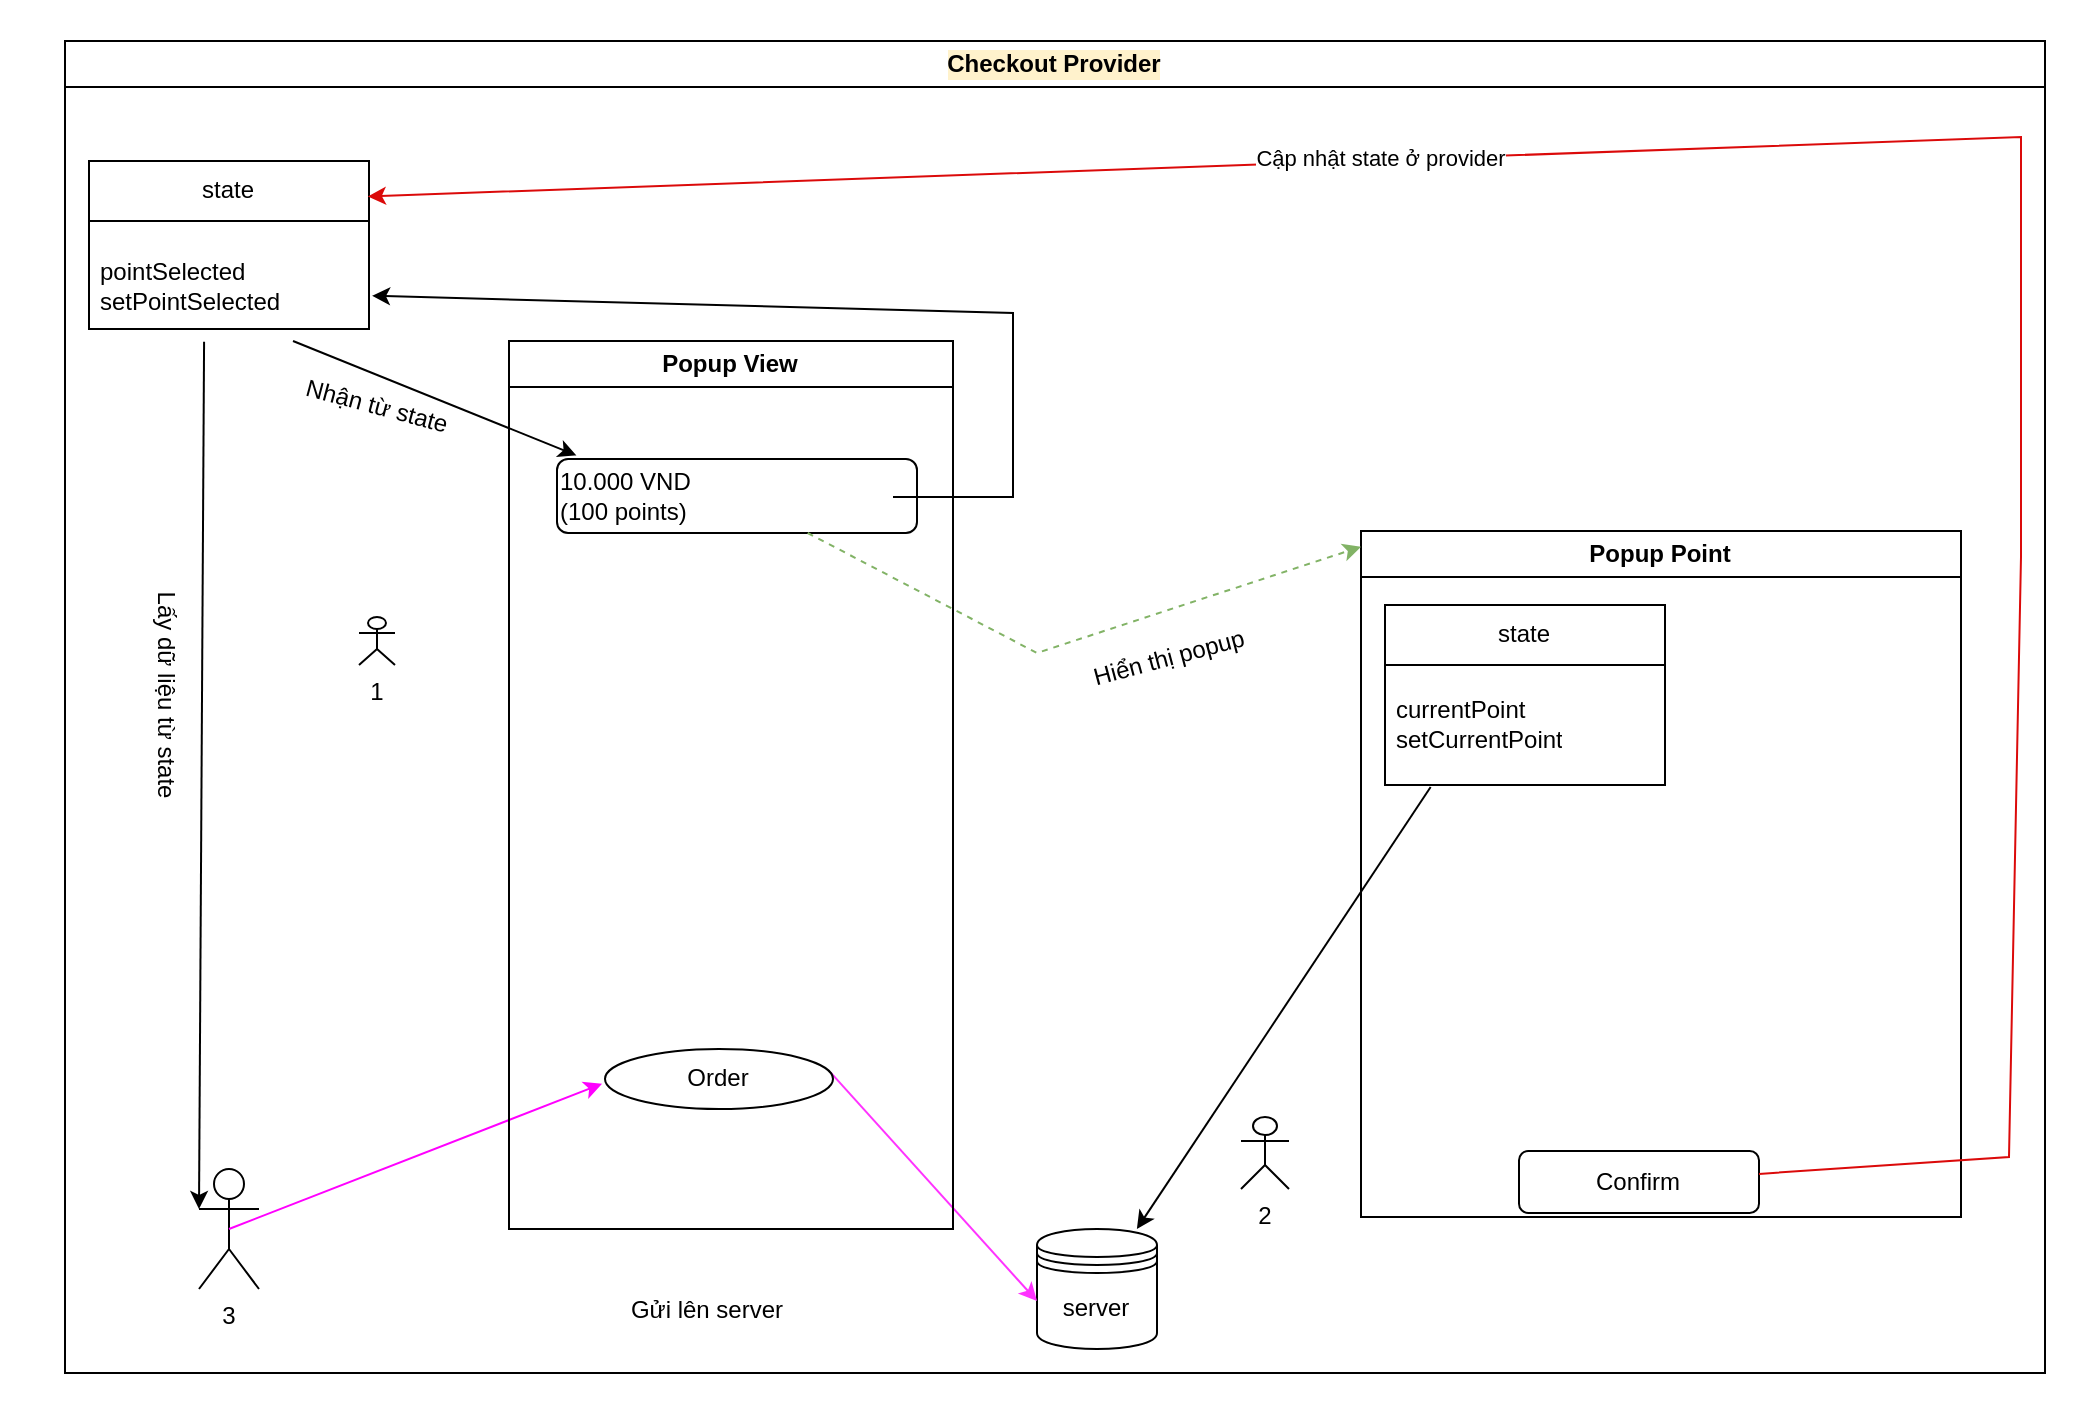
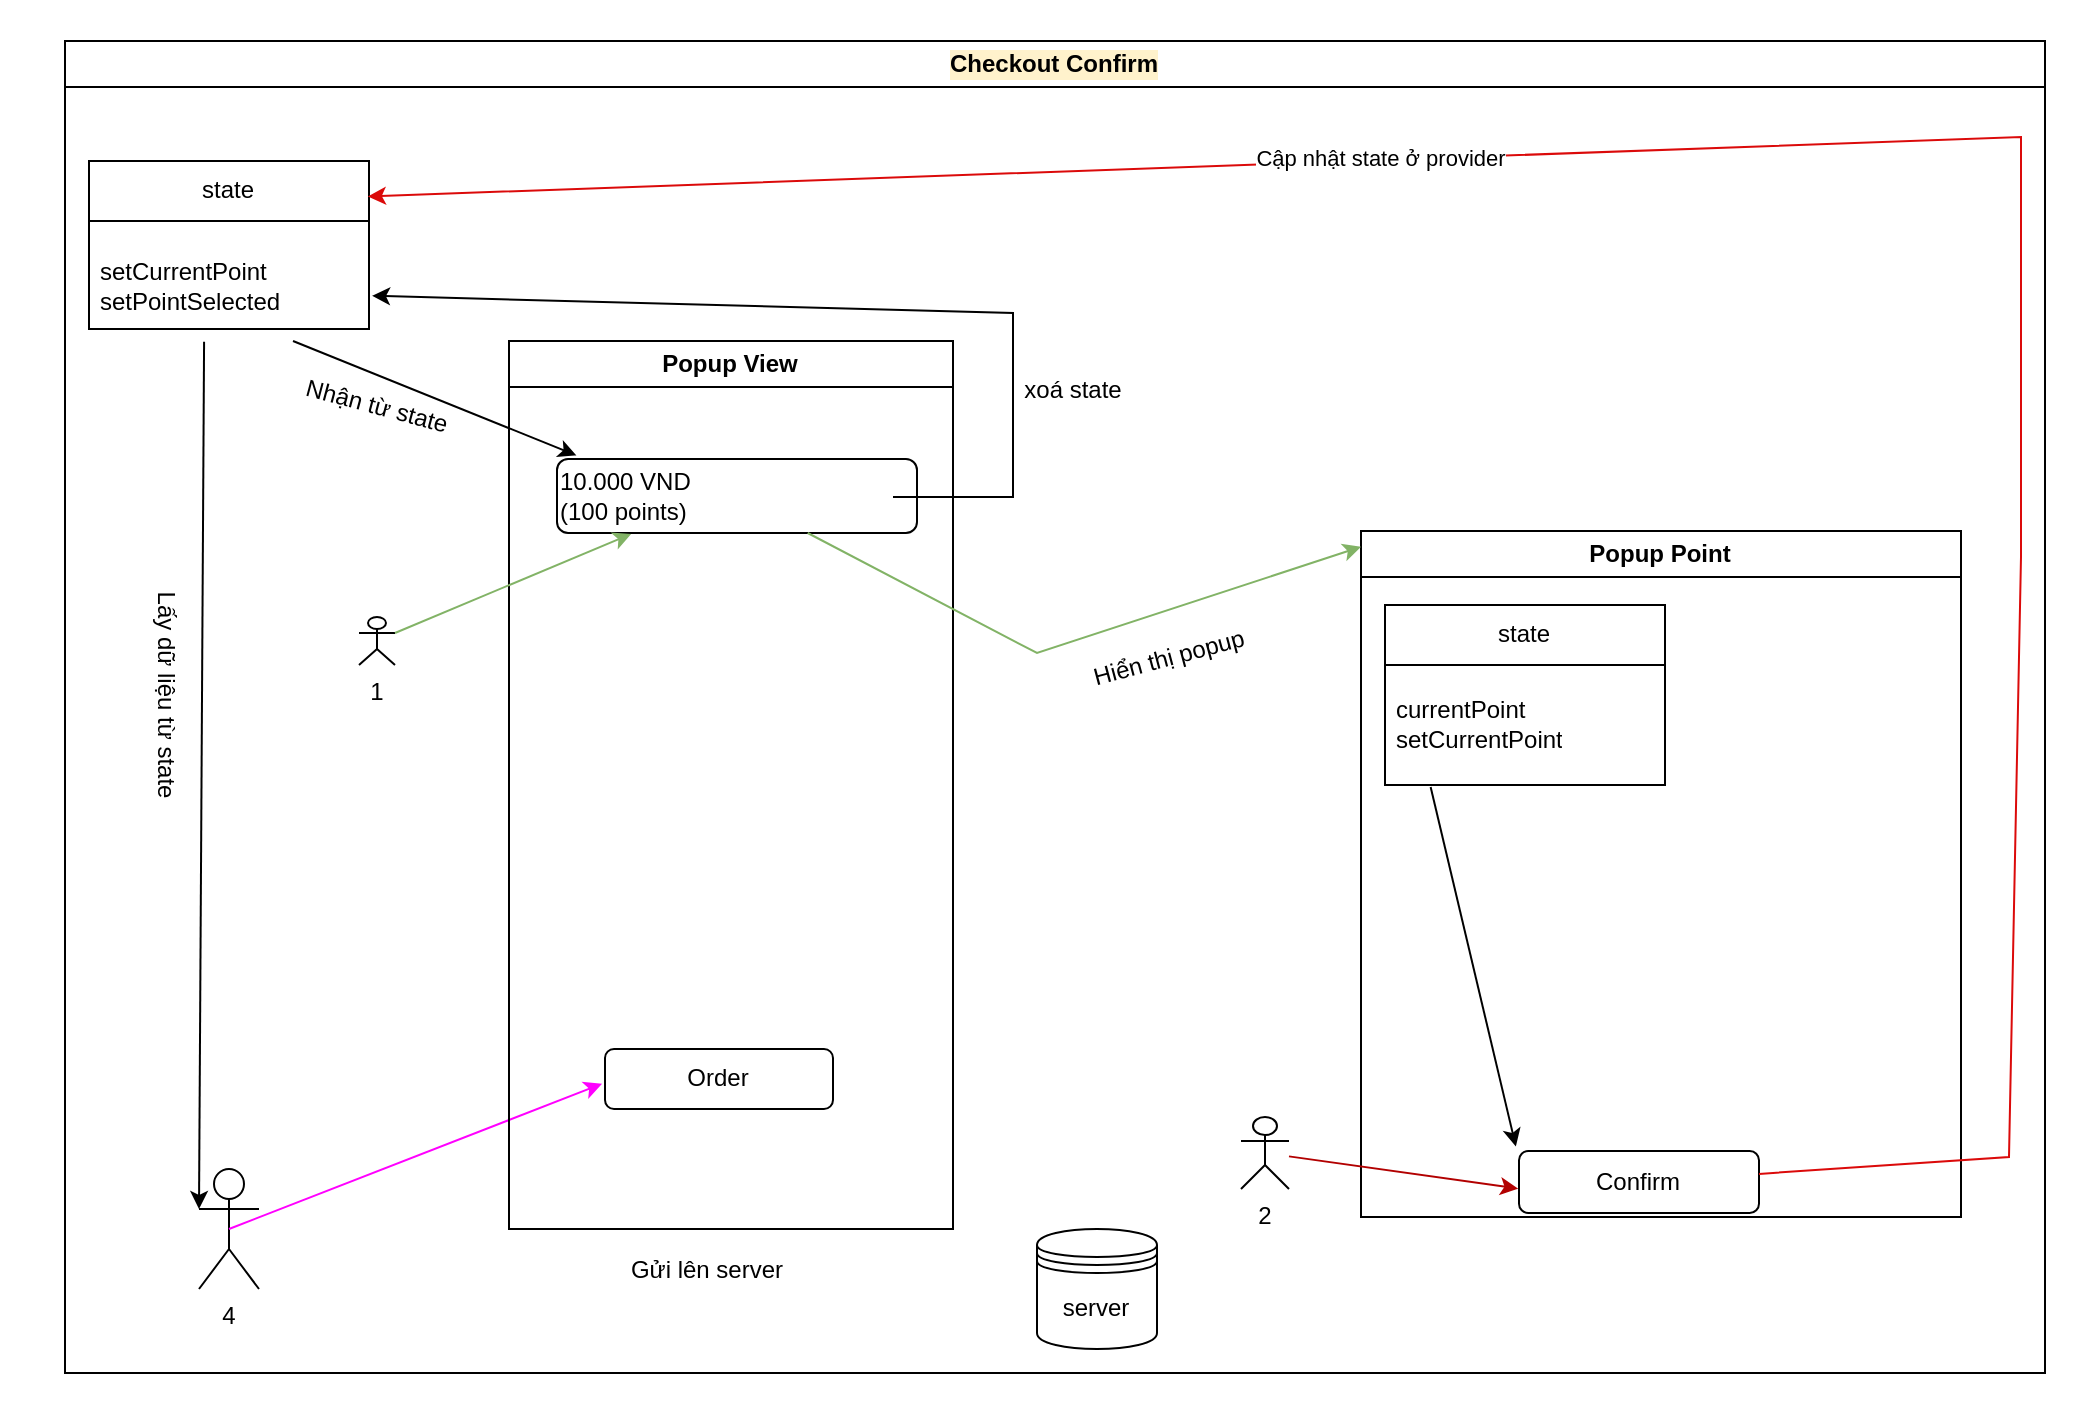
(1055, 65) -> (1055, 65)
(202, 287) -> (202, 287)
none -> (1073, 391)
none -> (451, 609)
(1149, 616) -> (1149, 616)
(1251, 1057) -> (1472, 962)
(719, 1079) -> (719, 1079)
(890, 1138) -> none
none -> (1397, 1172)
(707, 1311) -> (707, 1271)
(230, 1317) -> (230, 1317)
